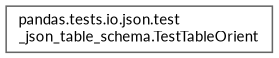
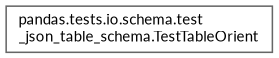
(139, 29) -> (139, 29)
